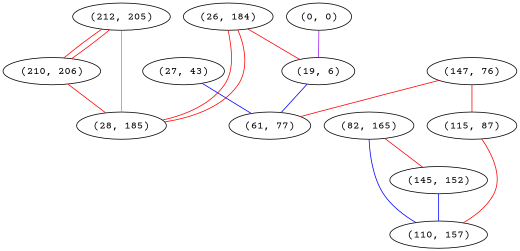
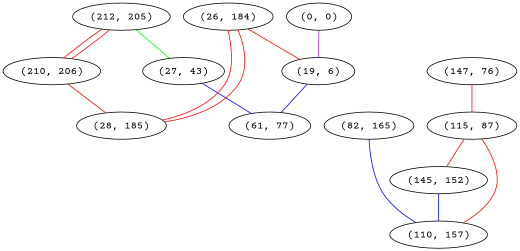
(121, 71) -> (153, 44)
(370, 98) -> none
(404, 153) -> (455, 153)
